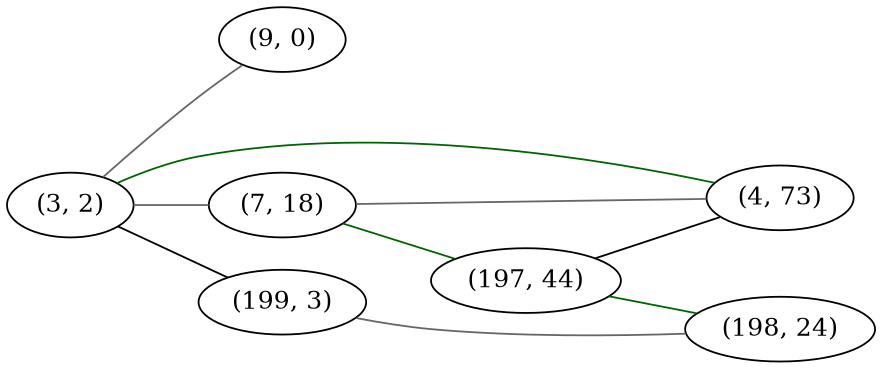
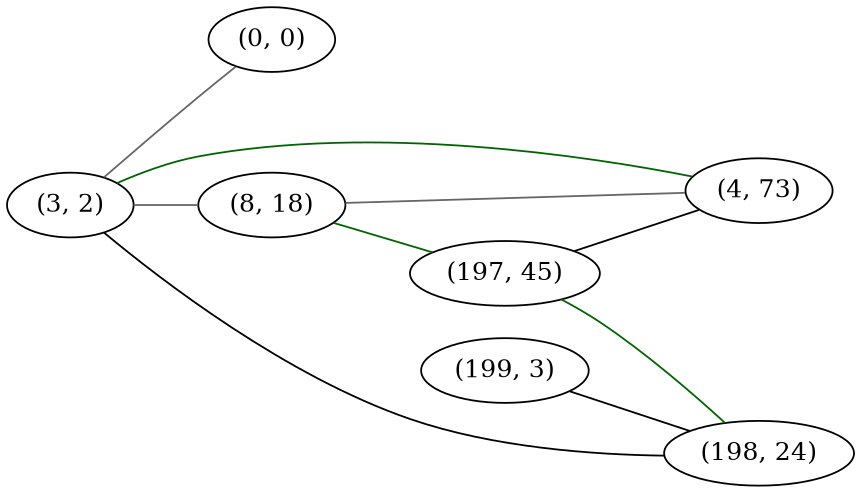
(282, 40) -> (272, 40)
(282, 205) -> (272, 205)
(173, 252) -> (362, 400)
(526, 281) -> (505, 273)
(521, 334) -> (630, 411)
